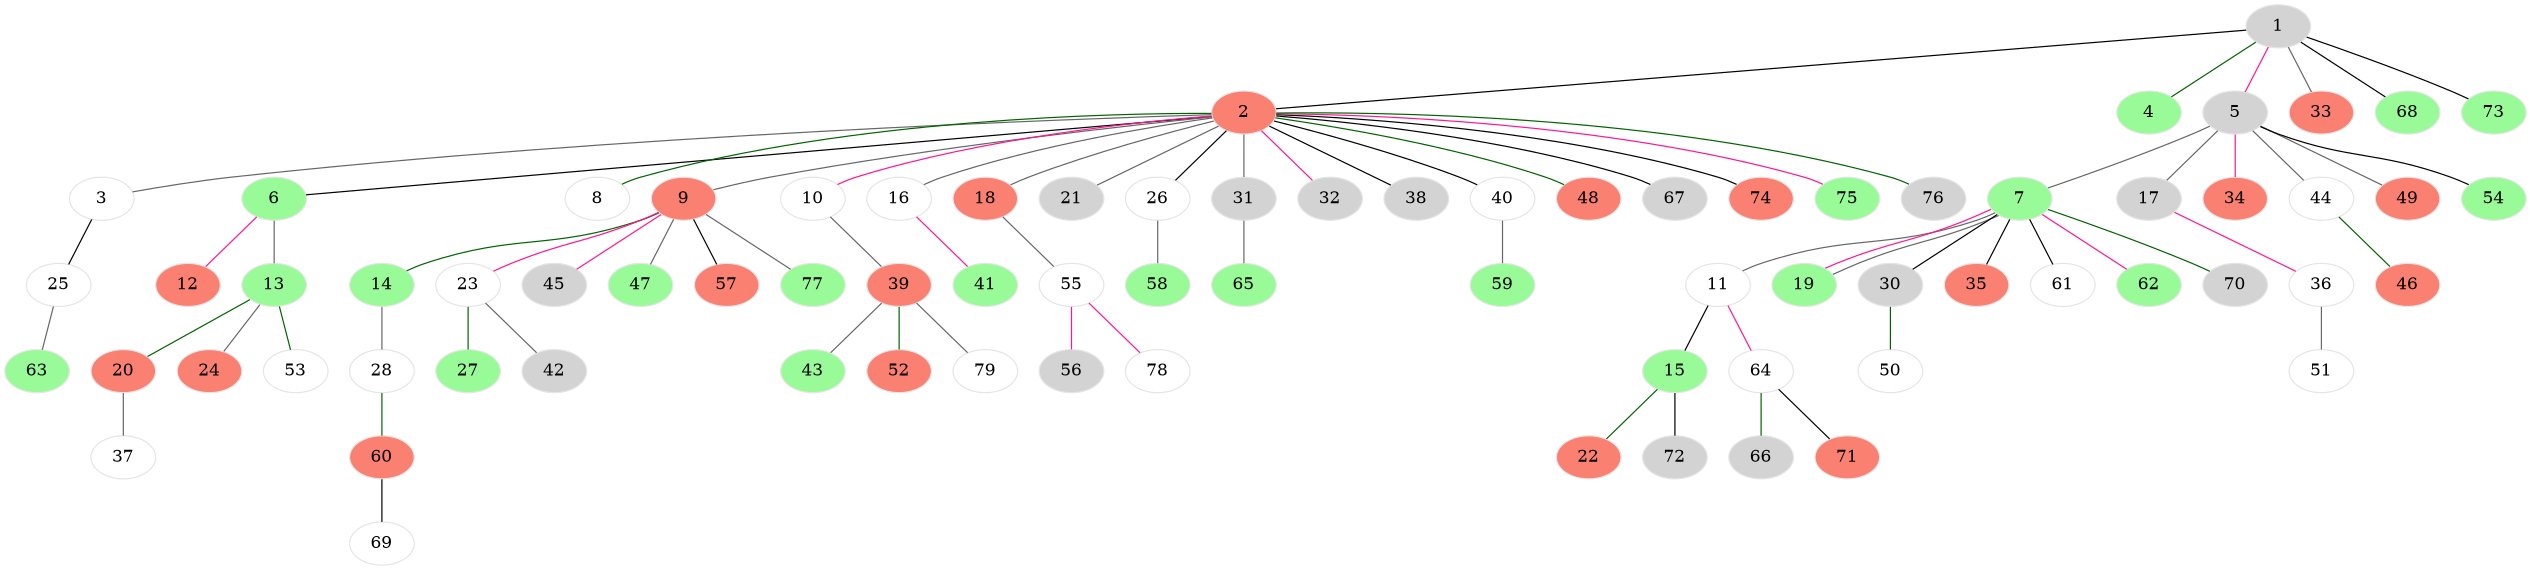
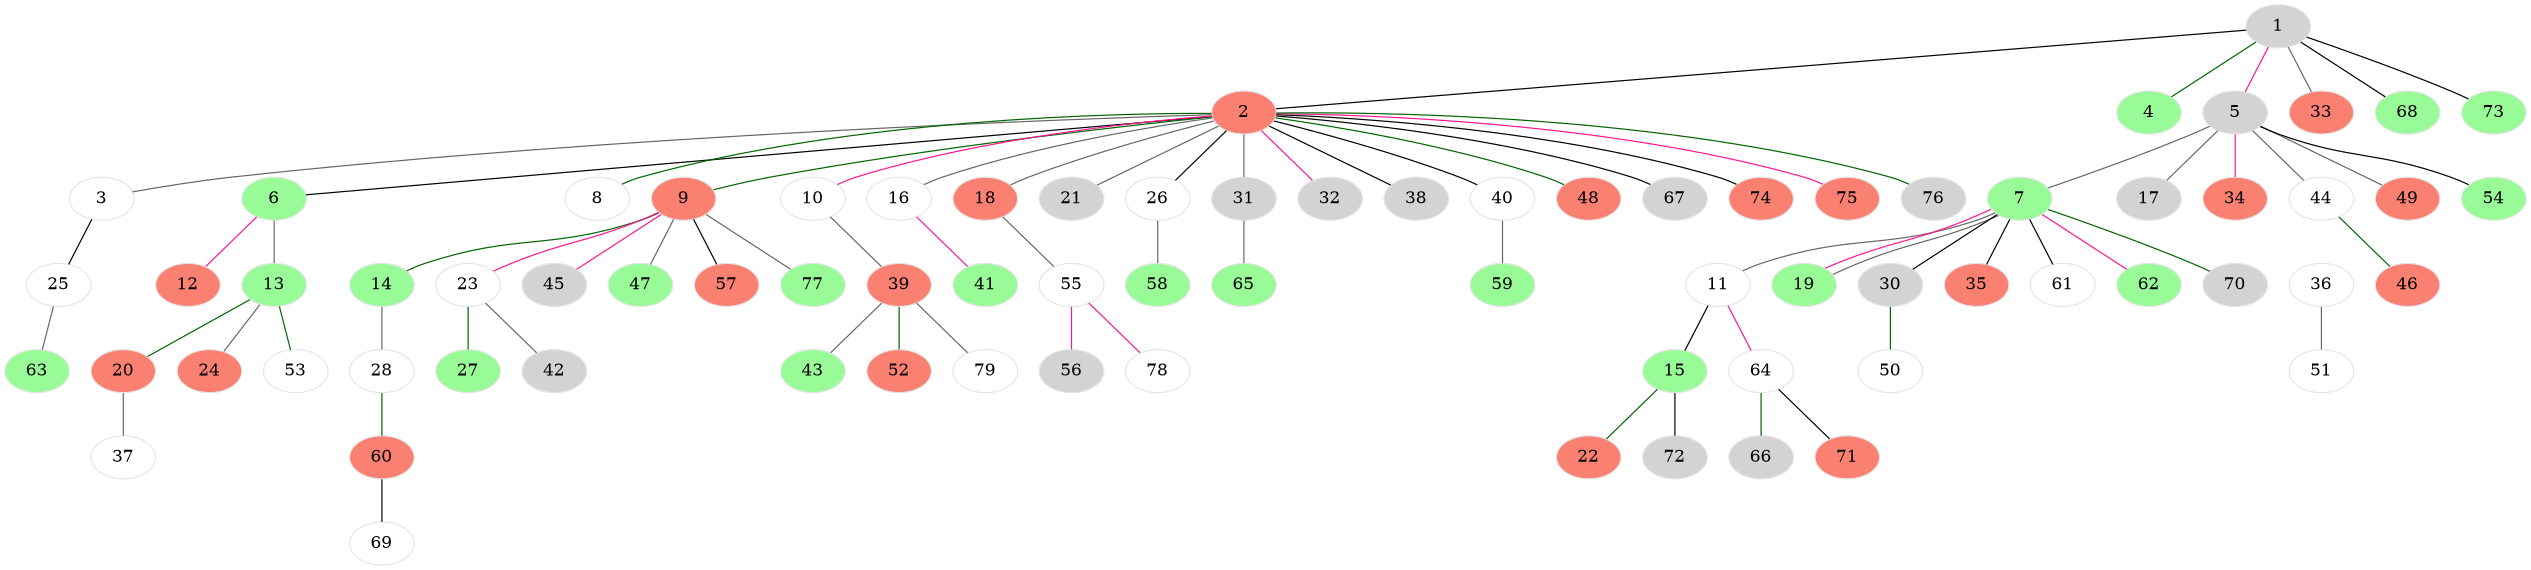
(912, 154) -> (912, 154)
(1847, 199) -> (1847, 199)
(2235, 242) -> none
